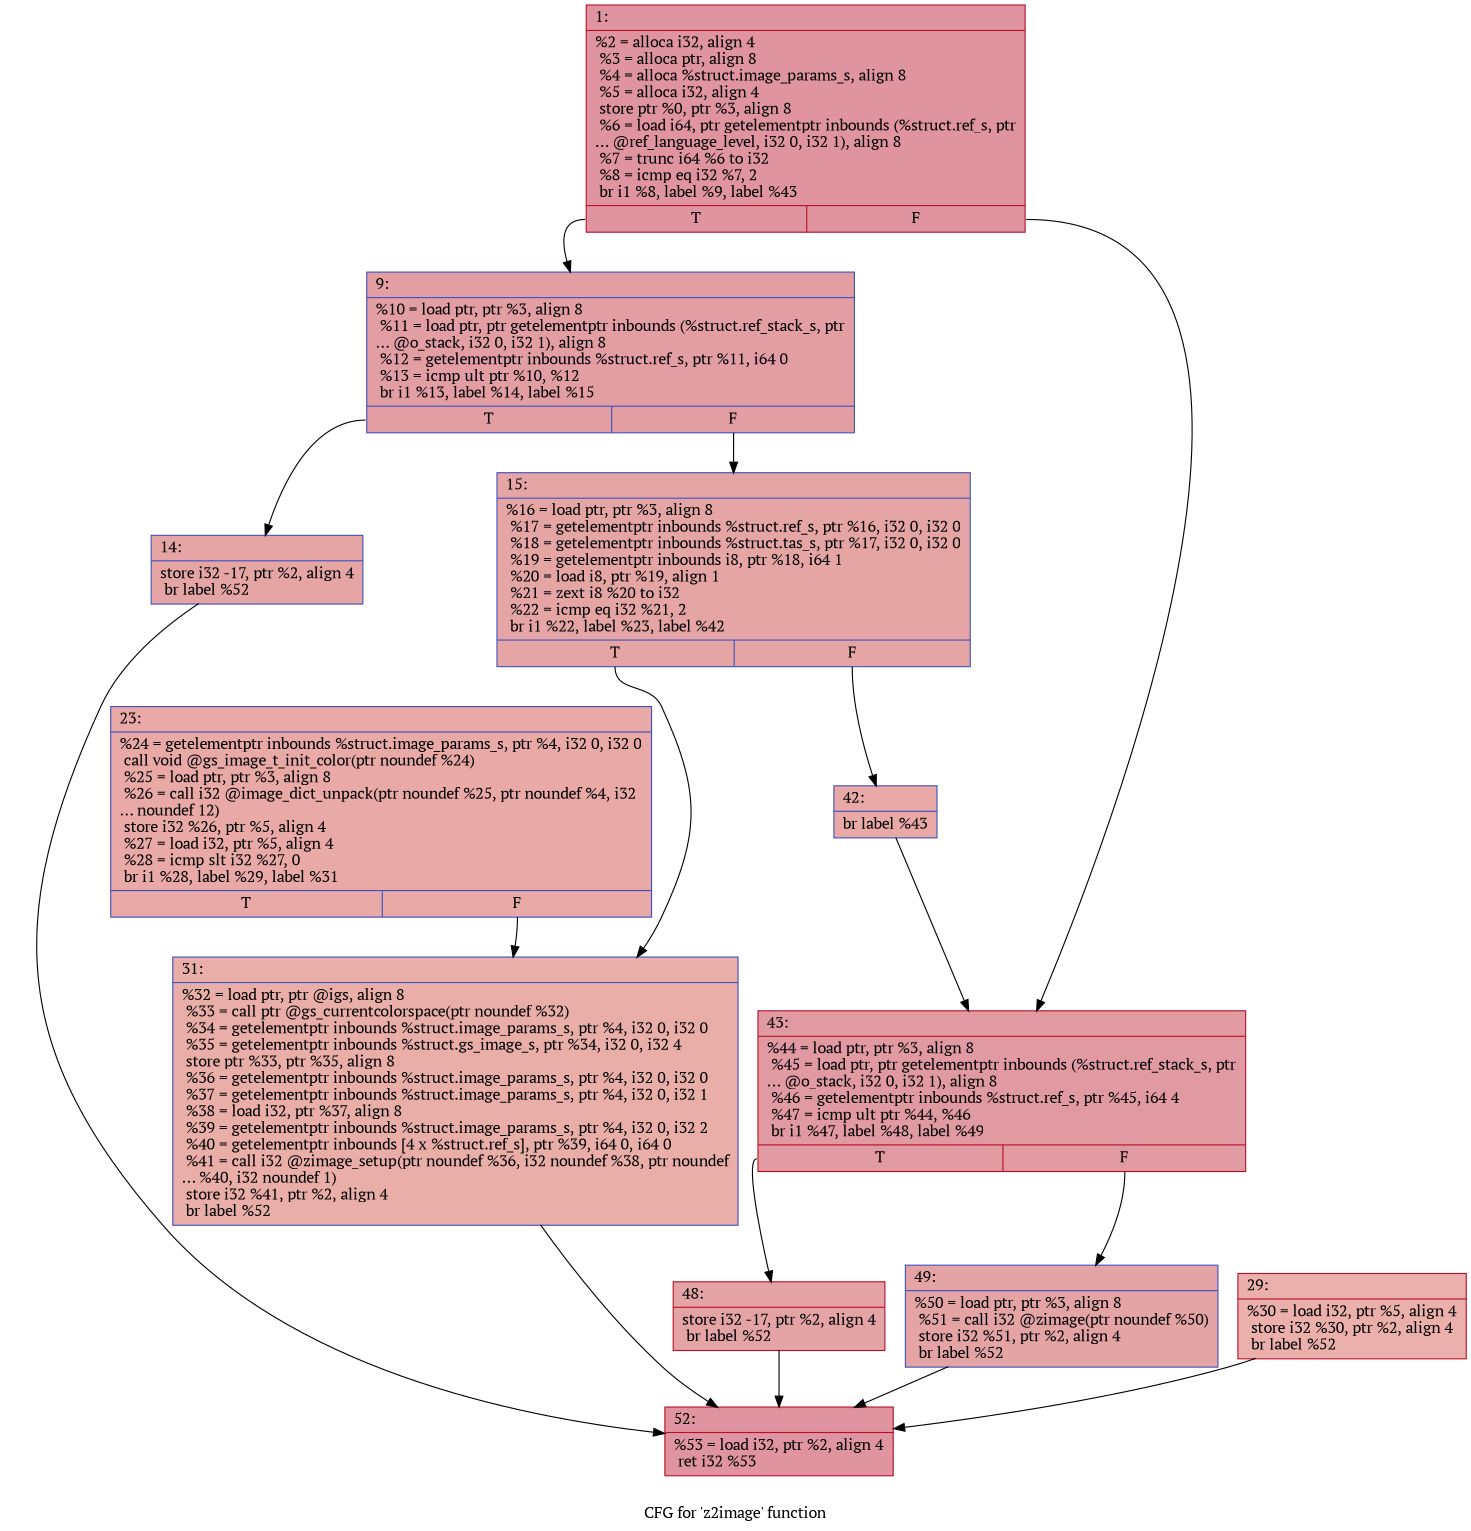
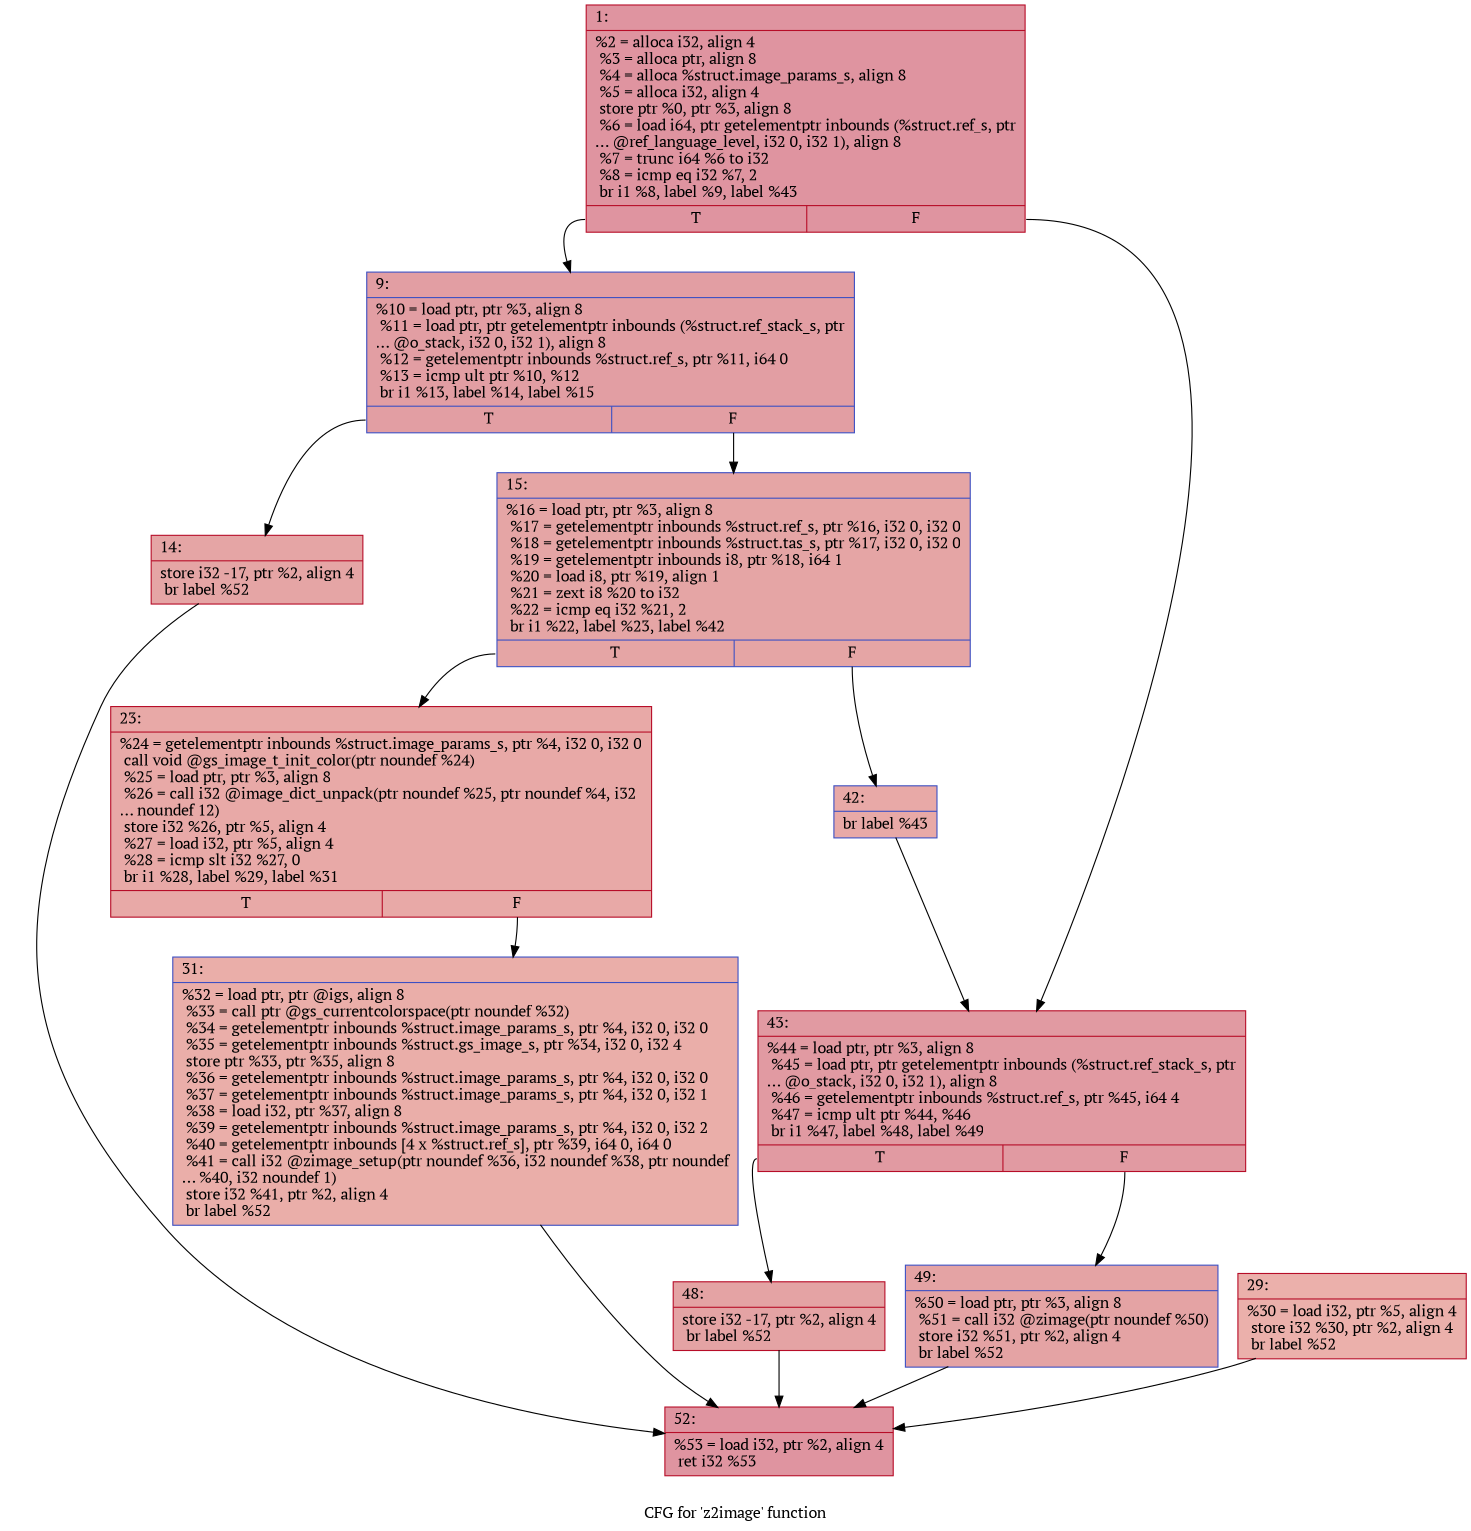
(257, 570) -> (257, 570)
(690, 797) -> (455, 667)
(381, 812) -> (381, 812)
